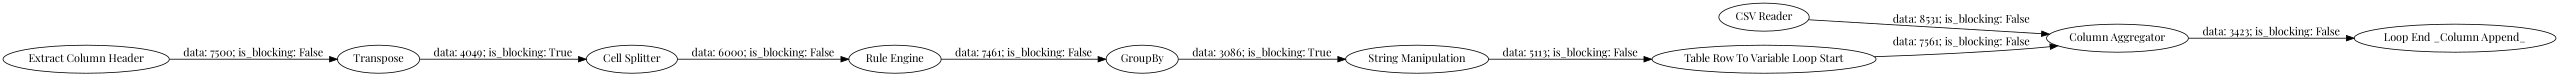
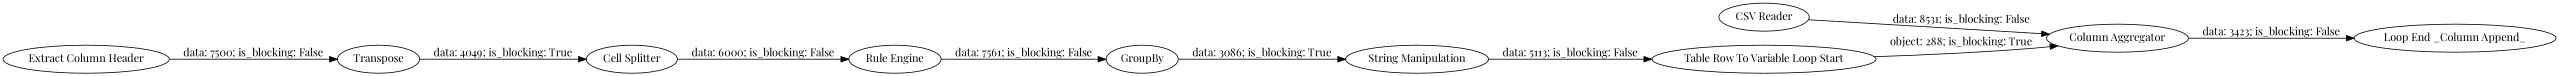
(1961, 42) -> (1961, 42)
(1024, 53) -> (1024, 53)
